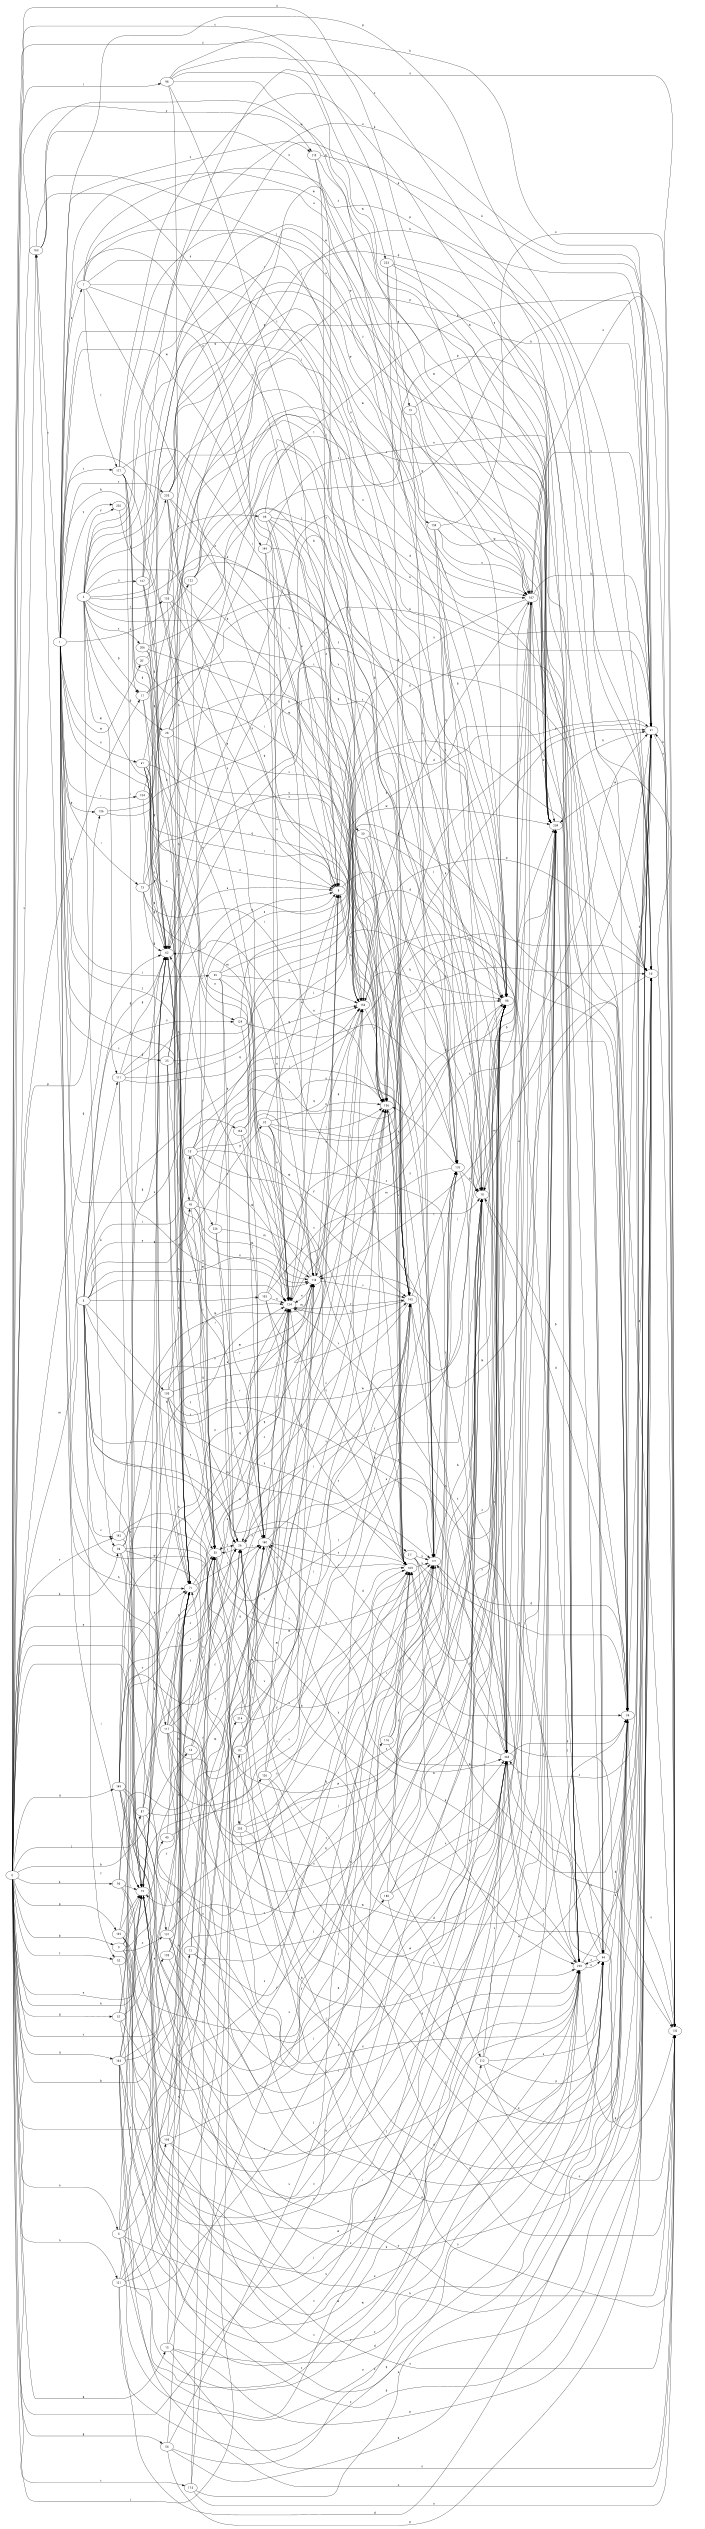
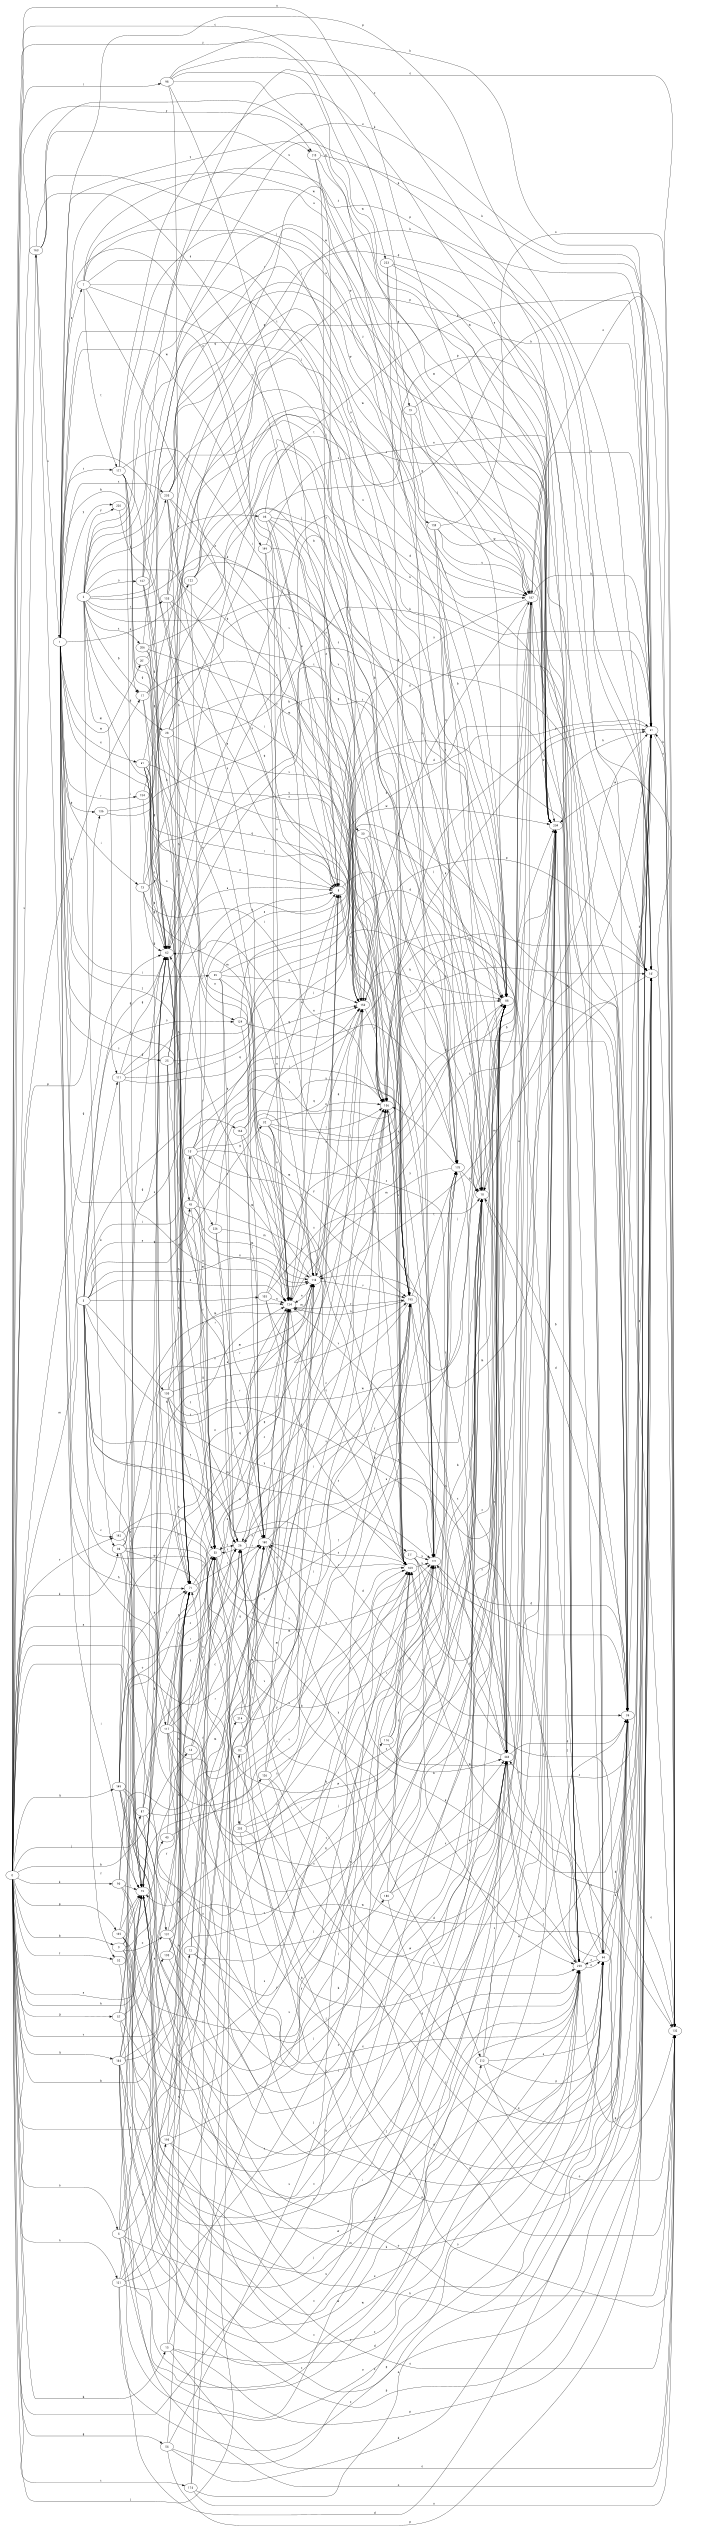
(48, 448) -> (46, 445)
(351, 2243) -> (351, 2243)
